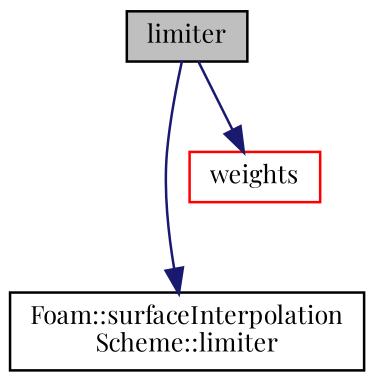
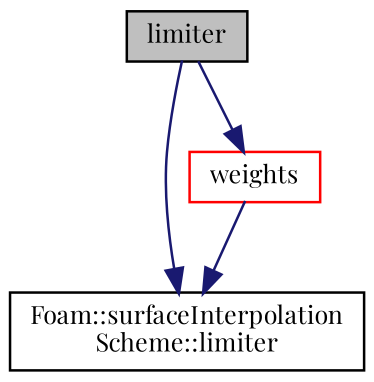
none -> (229, 236)
